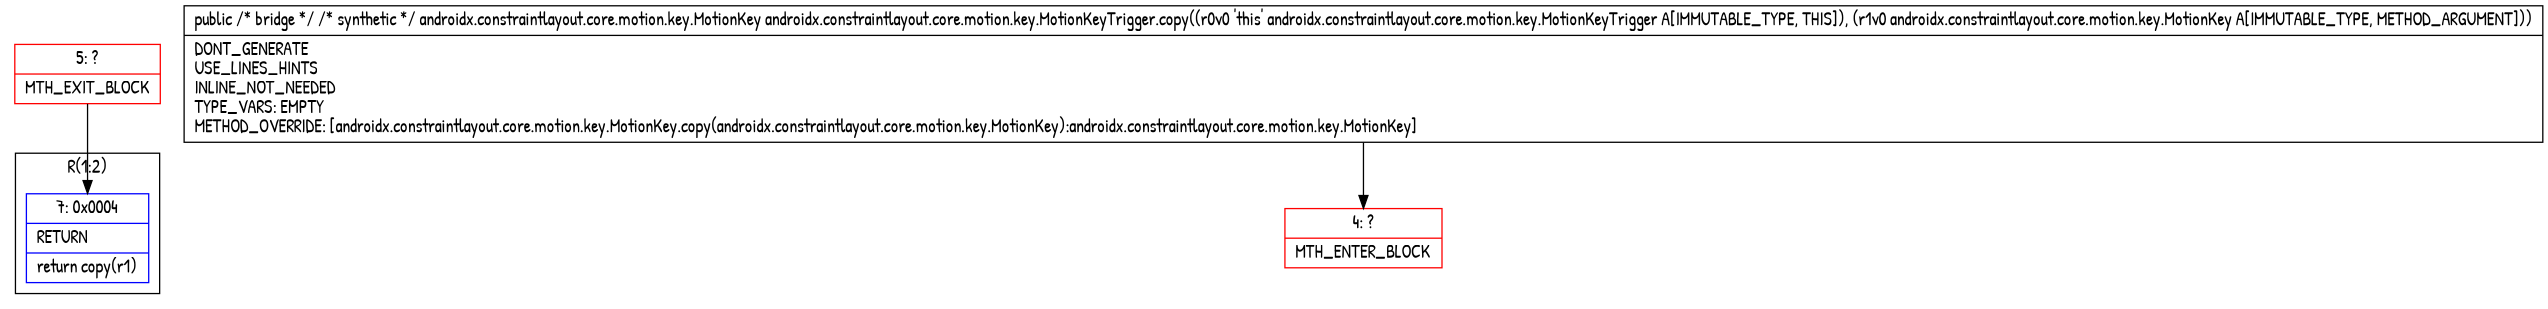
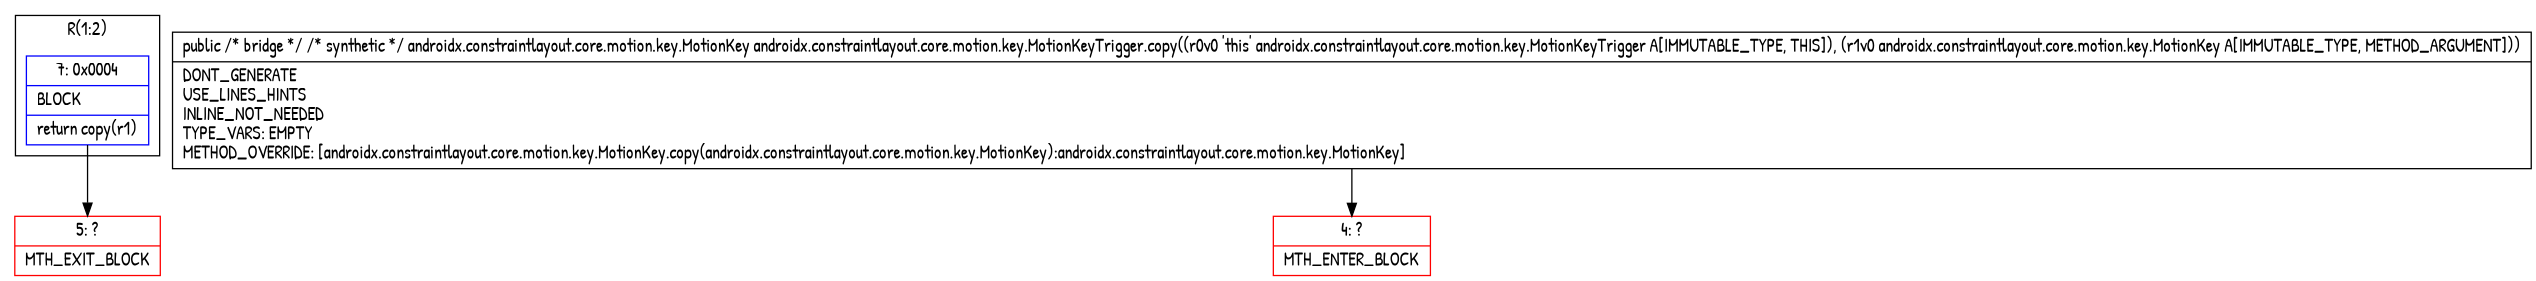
(88, 142) -> (88, 174)
(62, 238) -> (59, 100)
